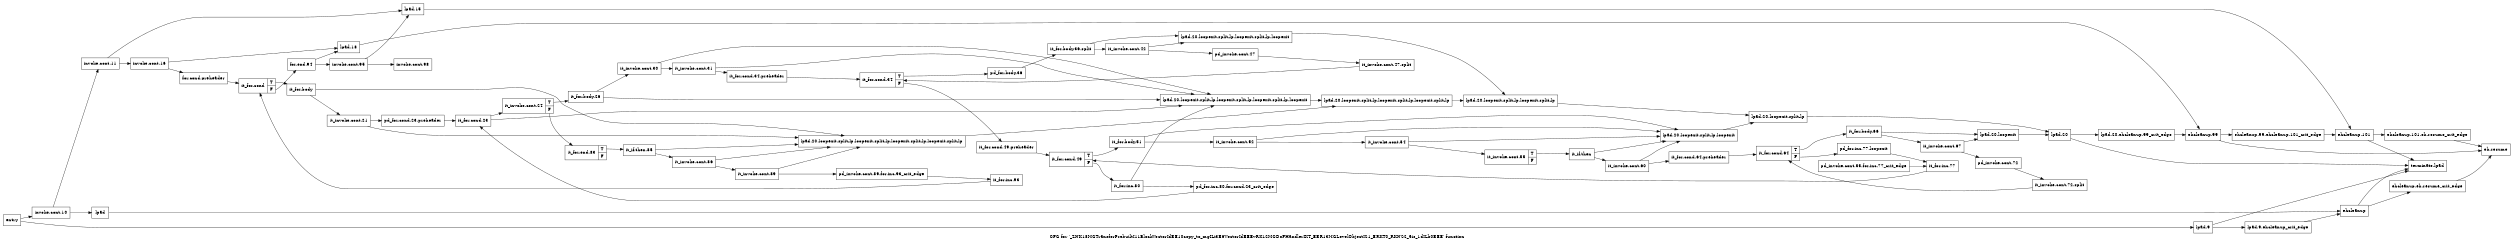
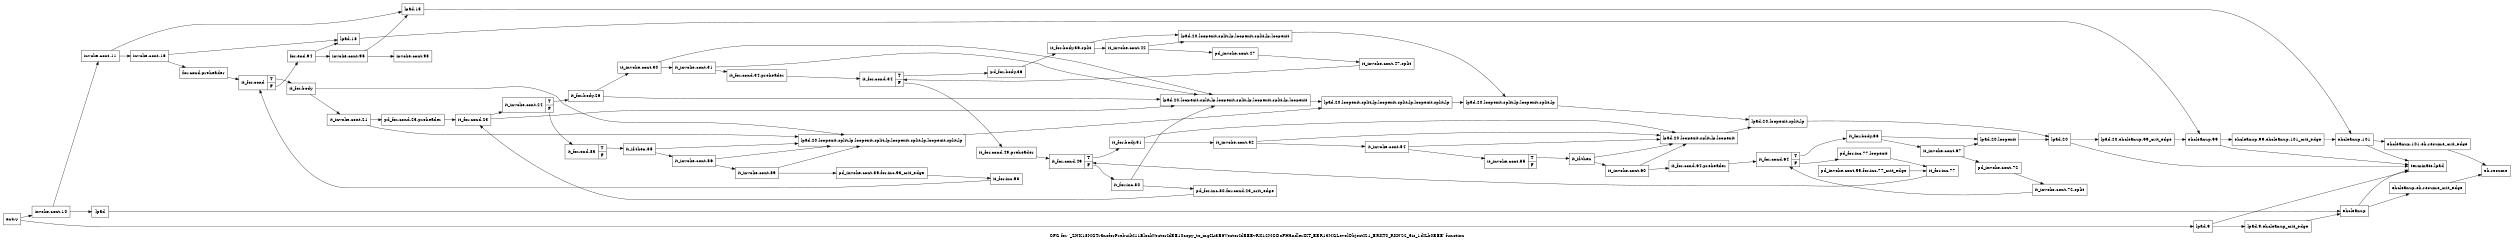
(2348, 153) -> (2312, 156)
